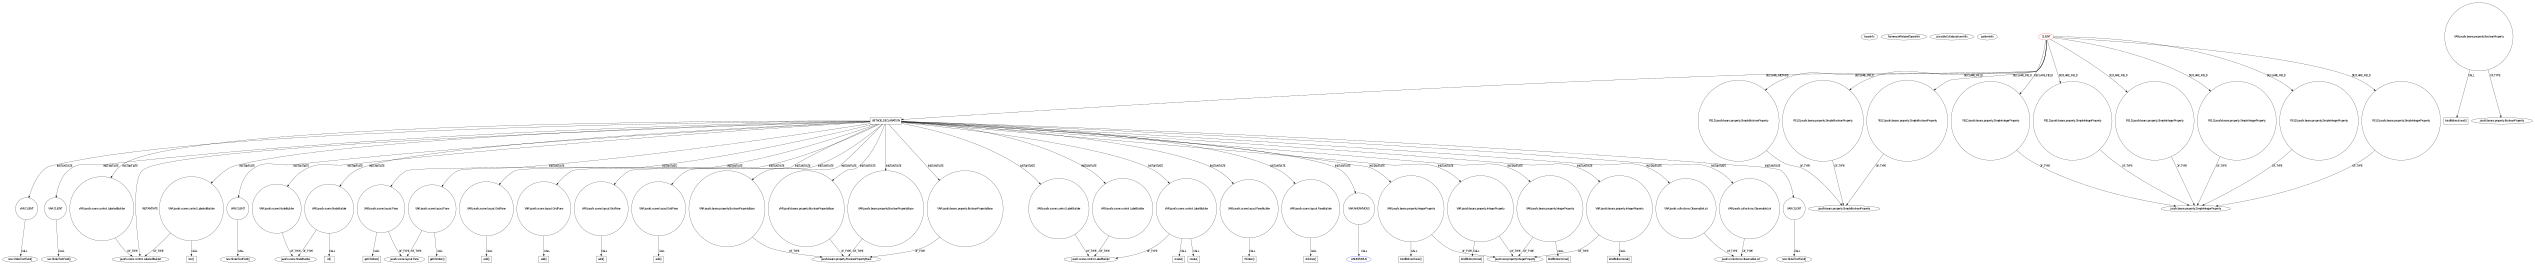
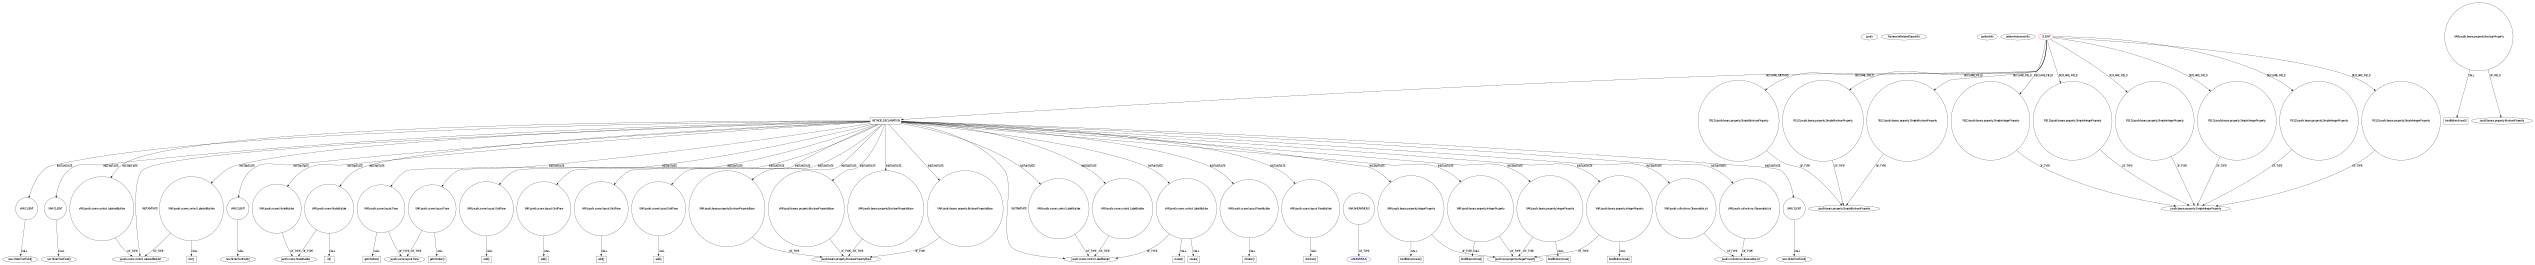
(1869, 37) -> (1869, 37)
(1952, 37) -> none
none -> (2018, 37)
(2495, 76) -> (2495, 76)
(1135, 138) -> (1007, 177)
(1364, 251) -> (1364, 251)
